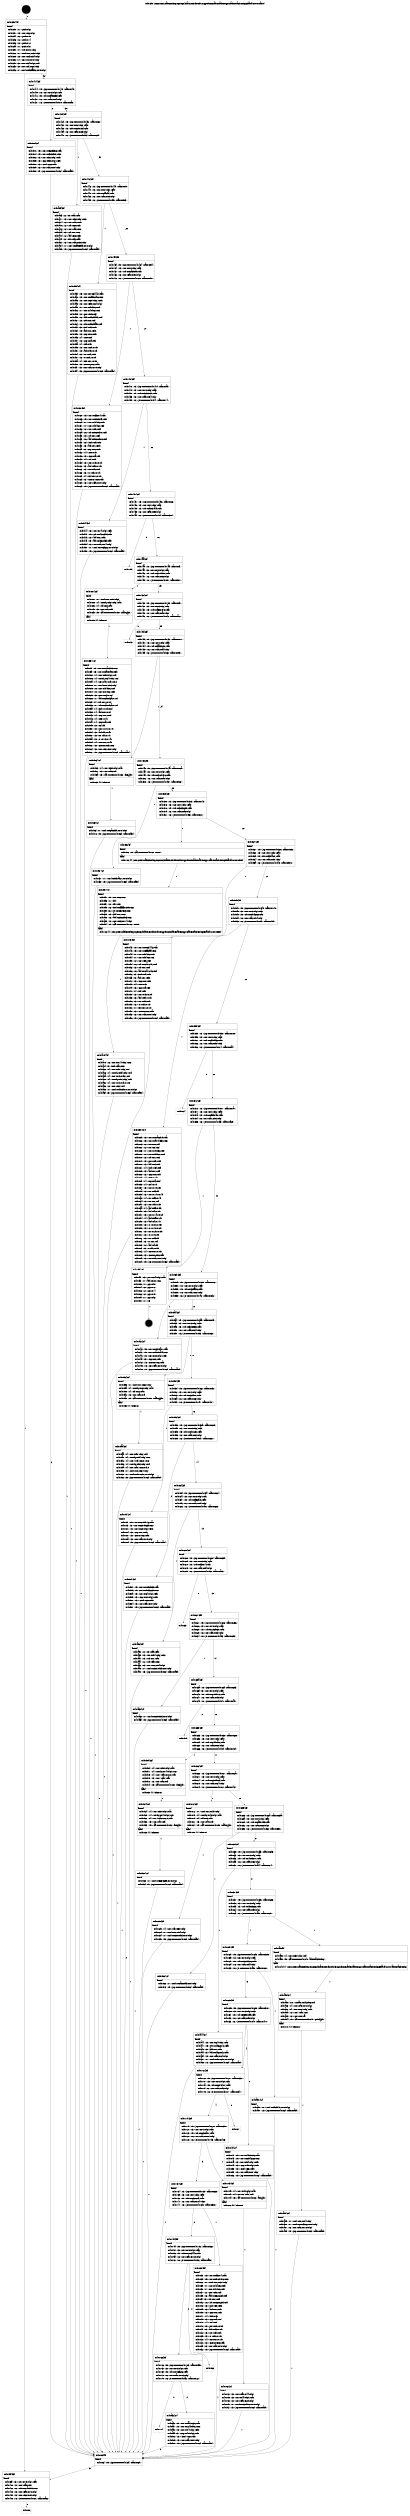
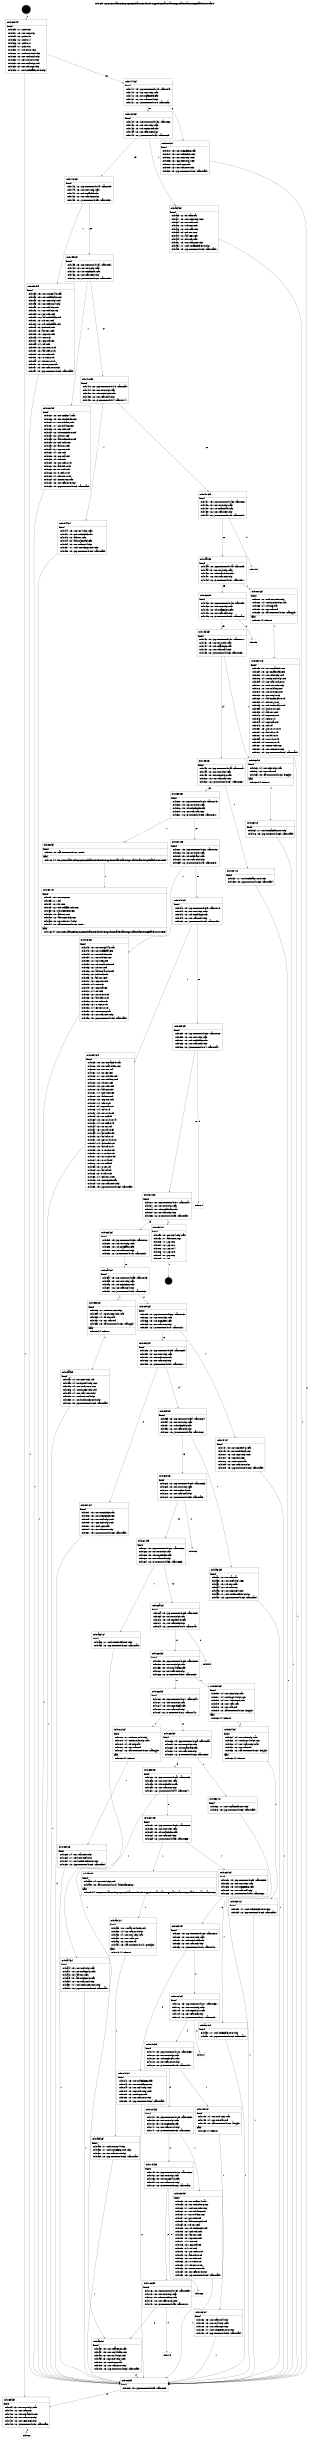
(120, 1074) -> none
(157, 1356) -> none
(133, 2086) -> (111, 1974)
